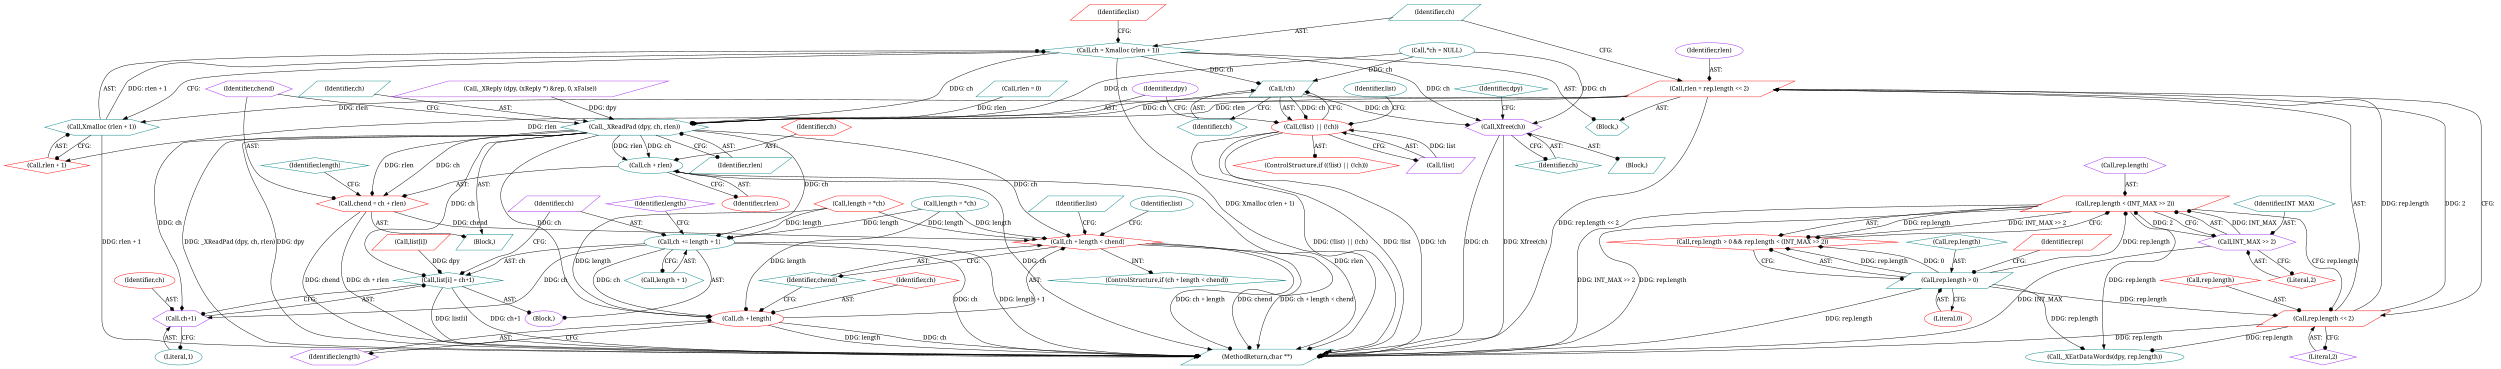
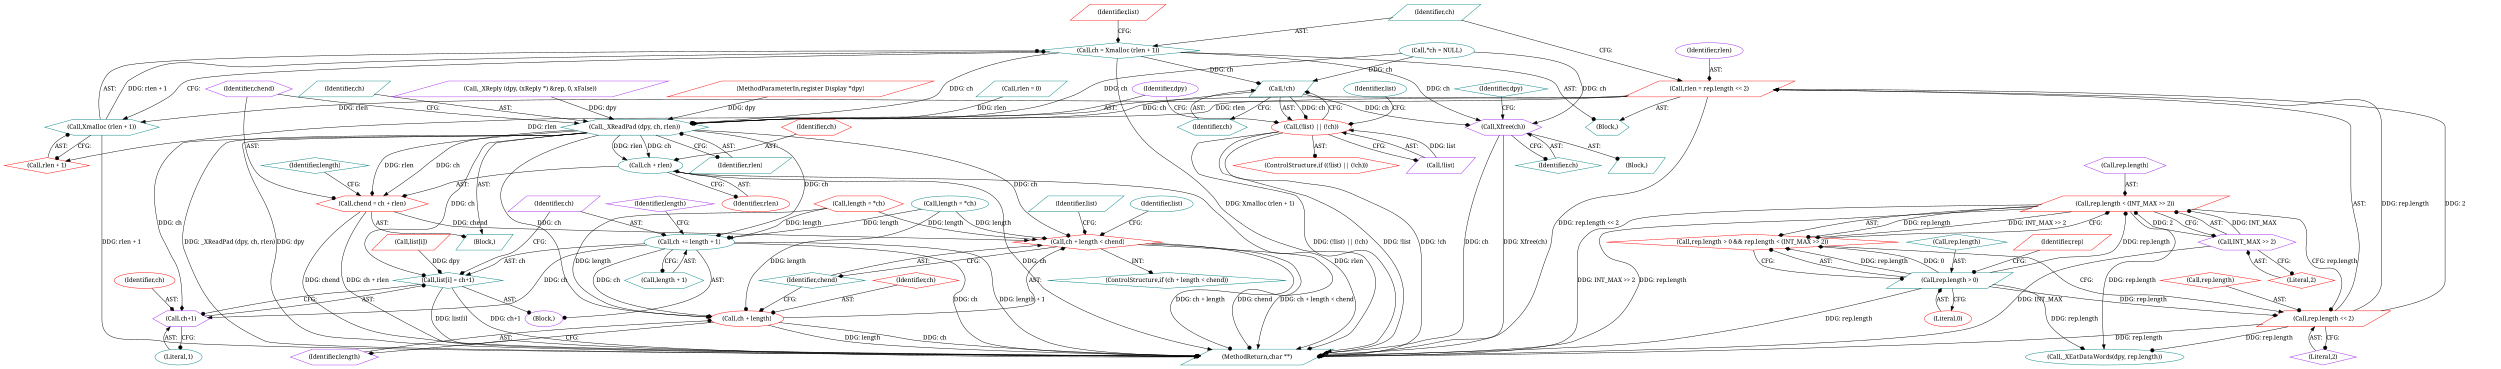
none -> (801, 89)
(2264, 95) -> (2044, 264)
(2284, 204) -> none
